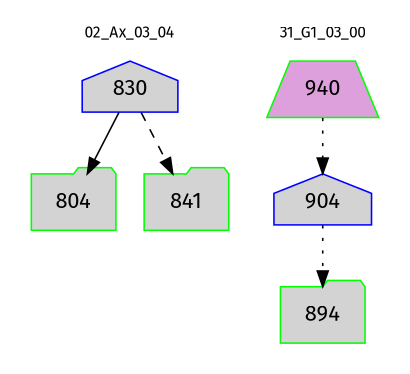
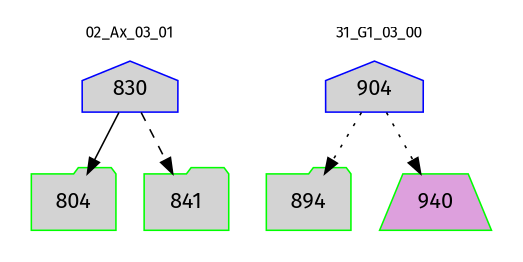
(130, 34) -> (130, 34)
(323, 138) -> (400, 136)
